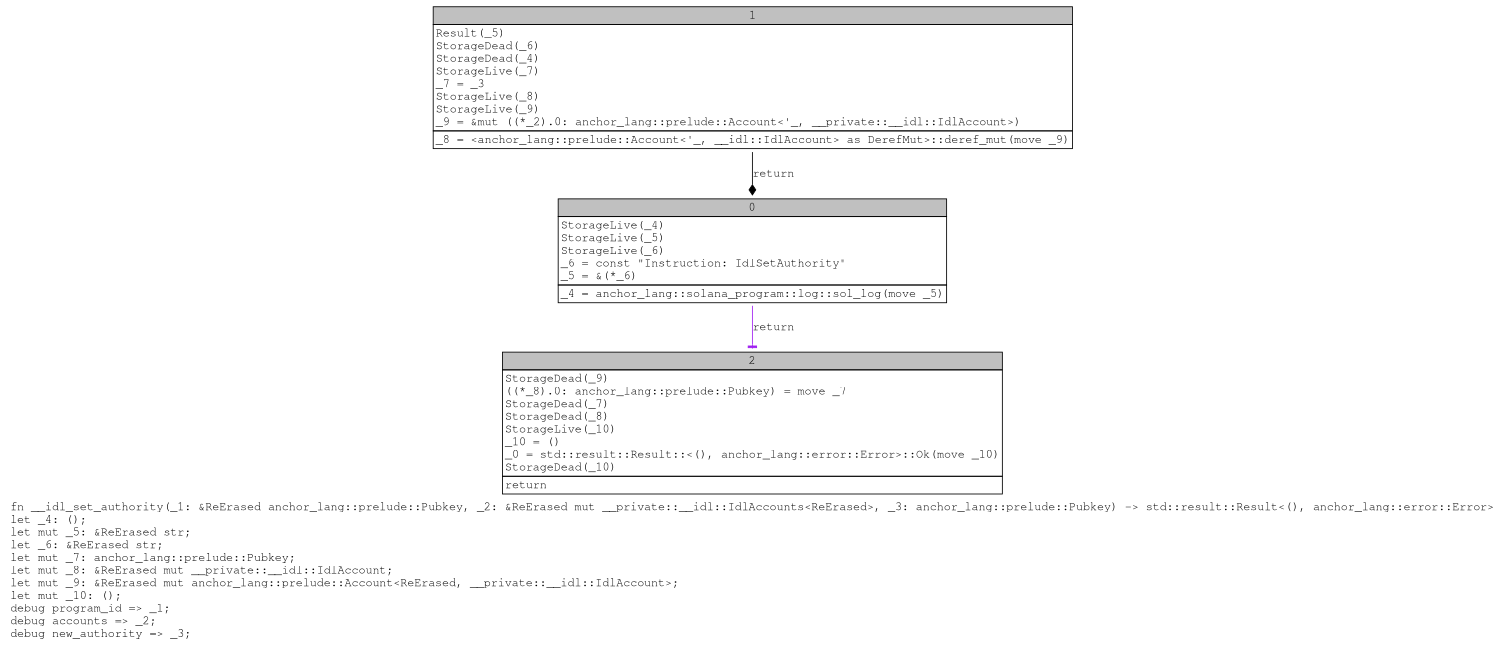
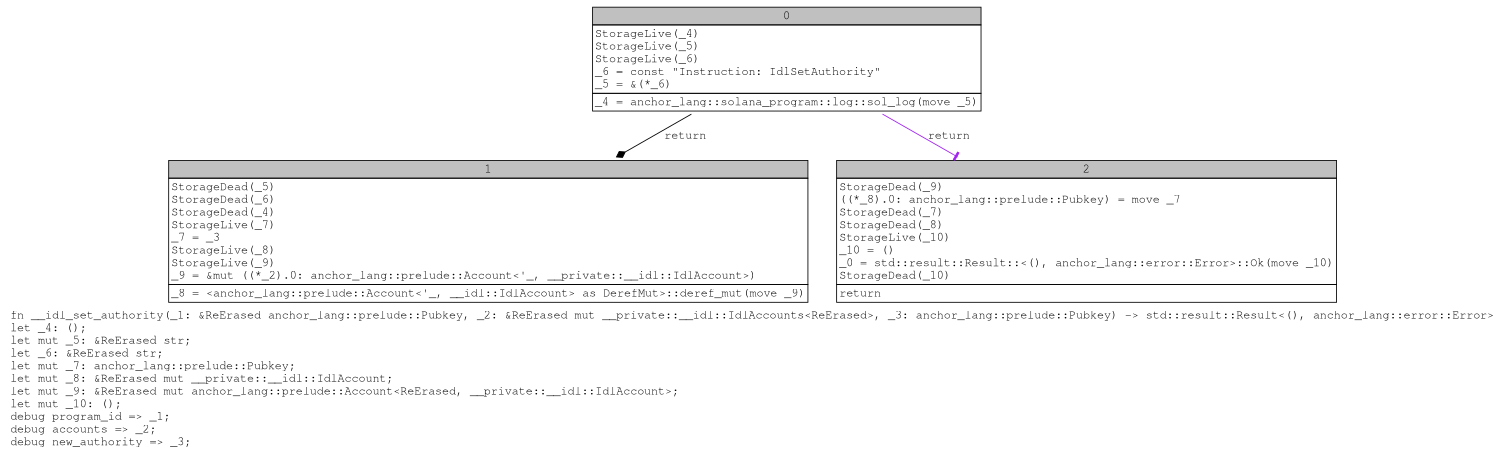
(471, 33) -> (224, 187)
(752, 168) -> (658, 133)
